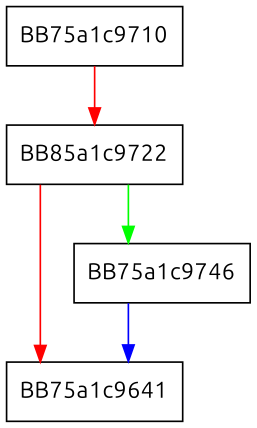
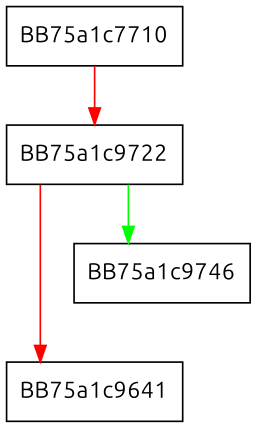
(95, 36) -> (95, 36)
(95, 155) -> (95, 155)
(128, 324) -> none
